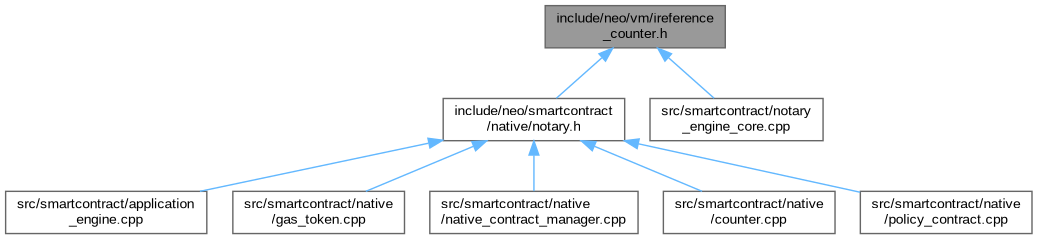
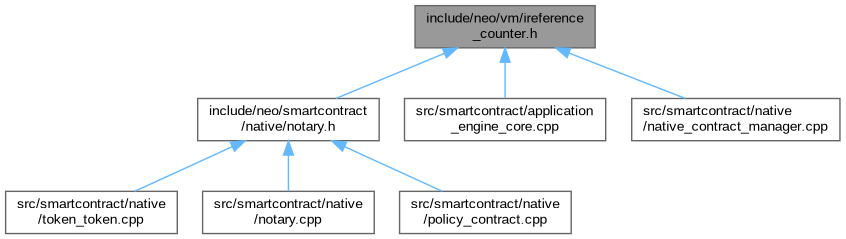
(737, 120) -> (505, 120)
(534, 173) -> (627, 76)
(106, 212) -> none
(319, 212) -> (91, 212)
(749, 212) -> (288, 212)
